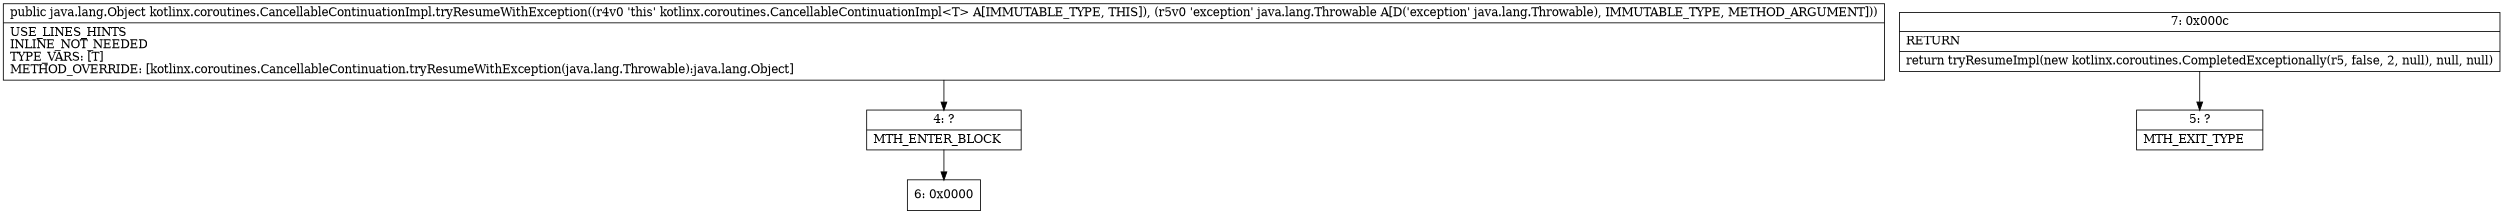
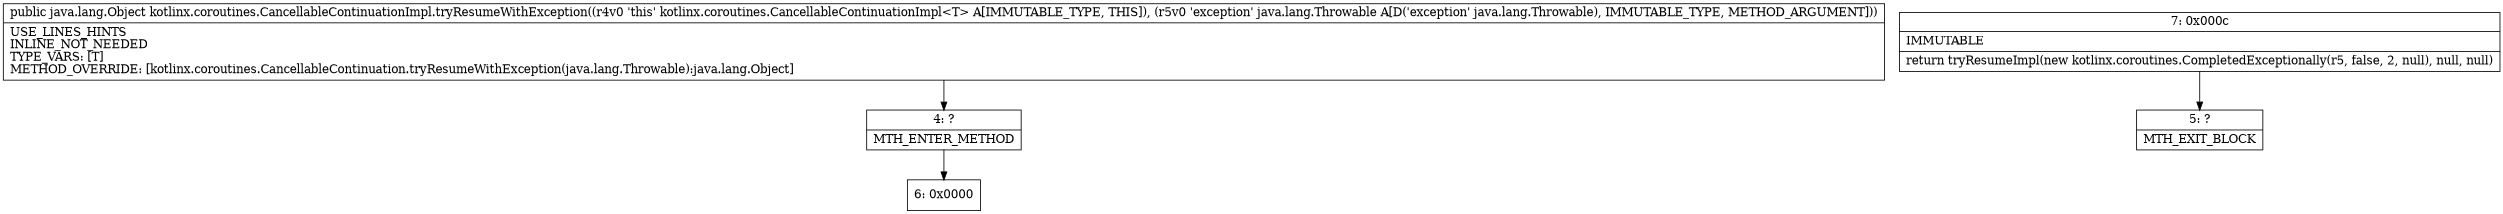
(1933, 41) -> (1945, 41)
(937, 140) -> (944, 140)
(2194, 140) -> (2200, 140)
